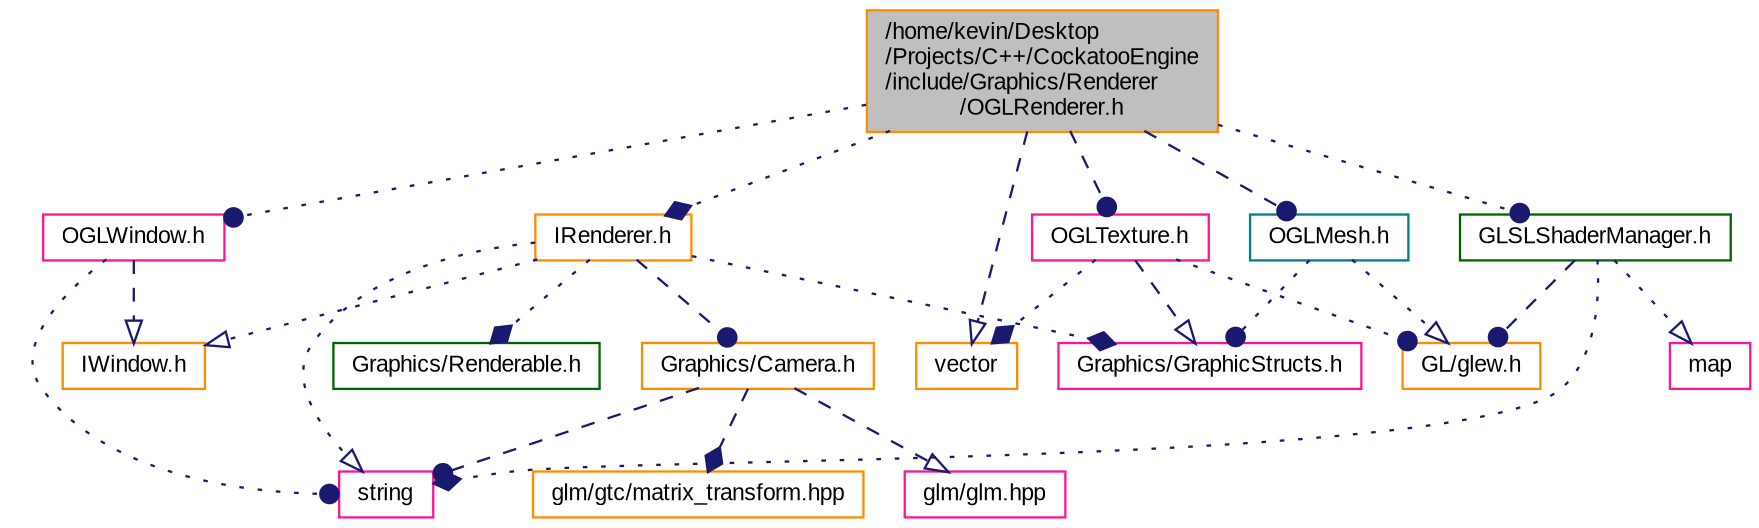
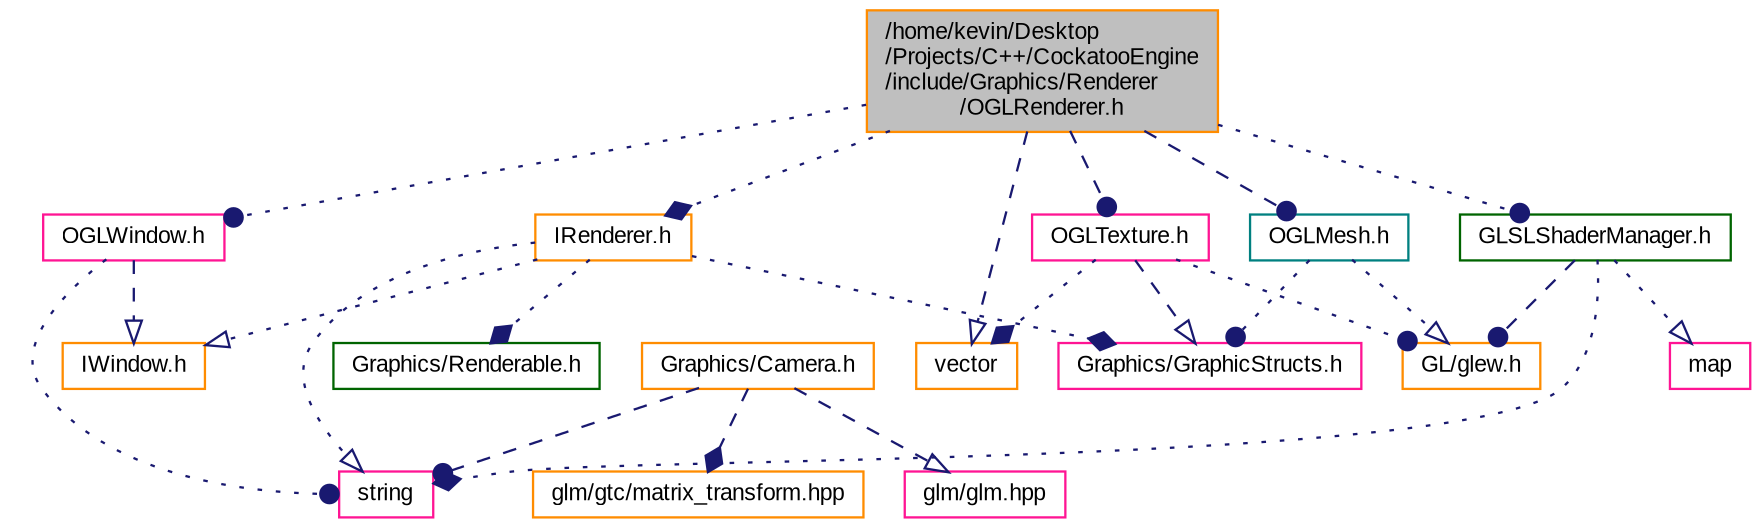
(678, 295) -> none
